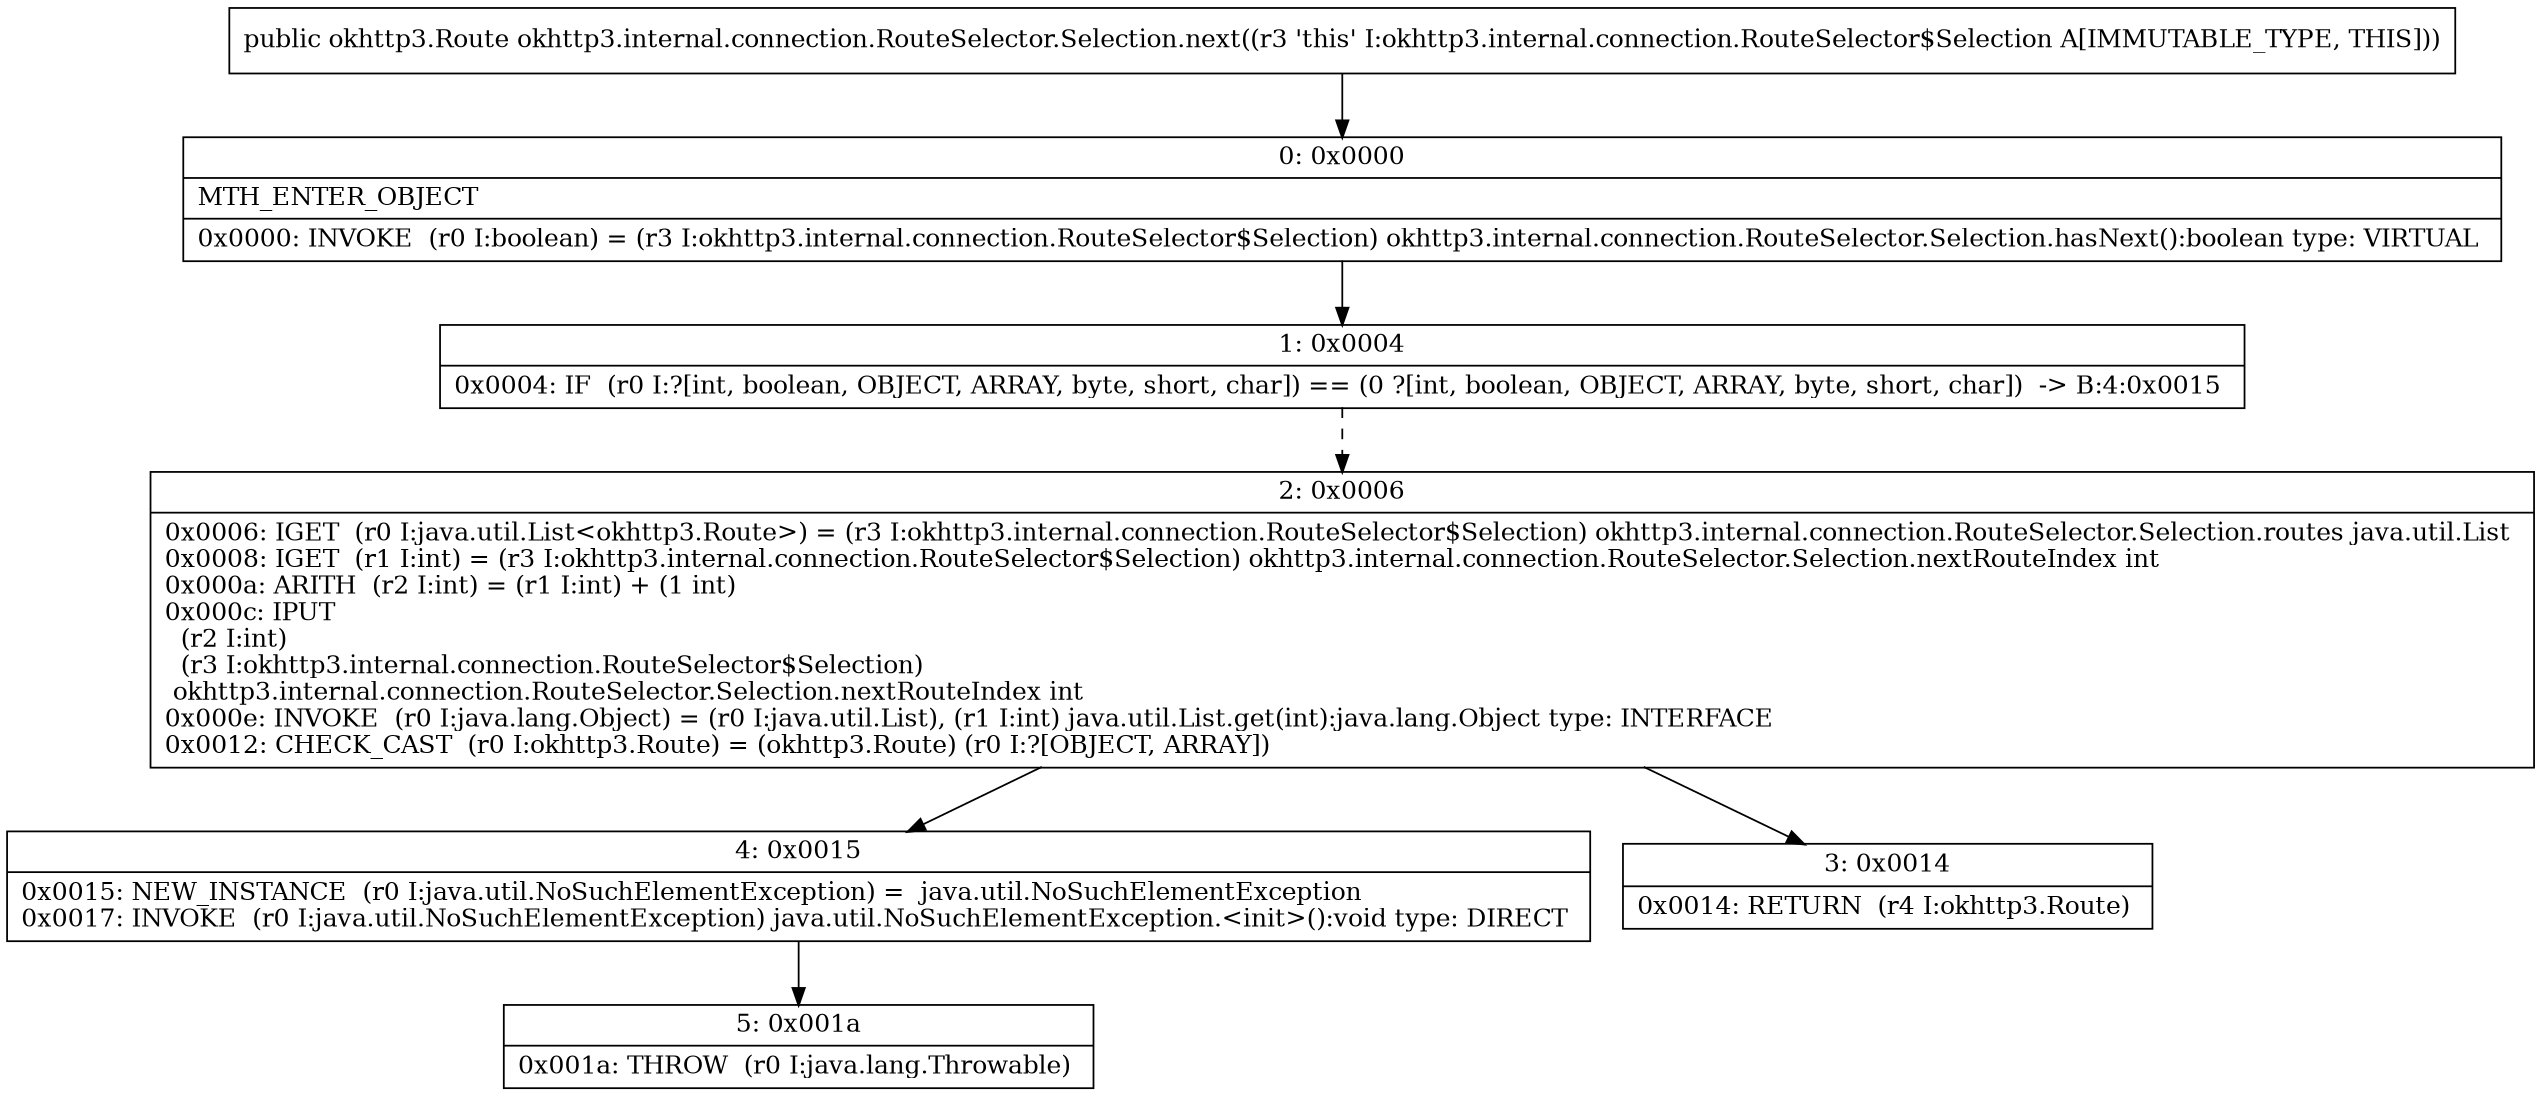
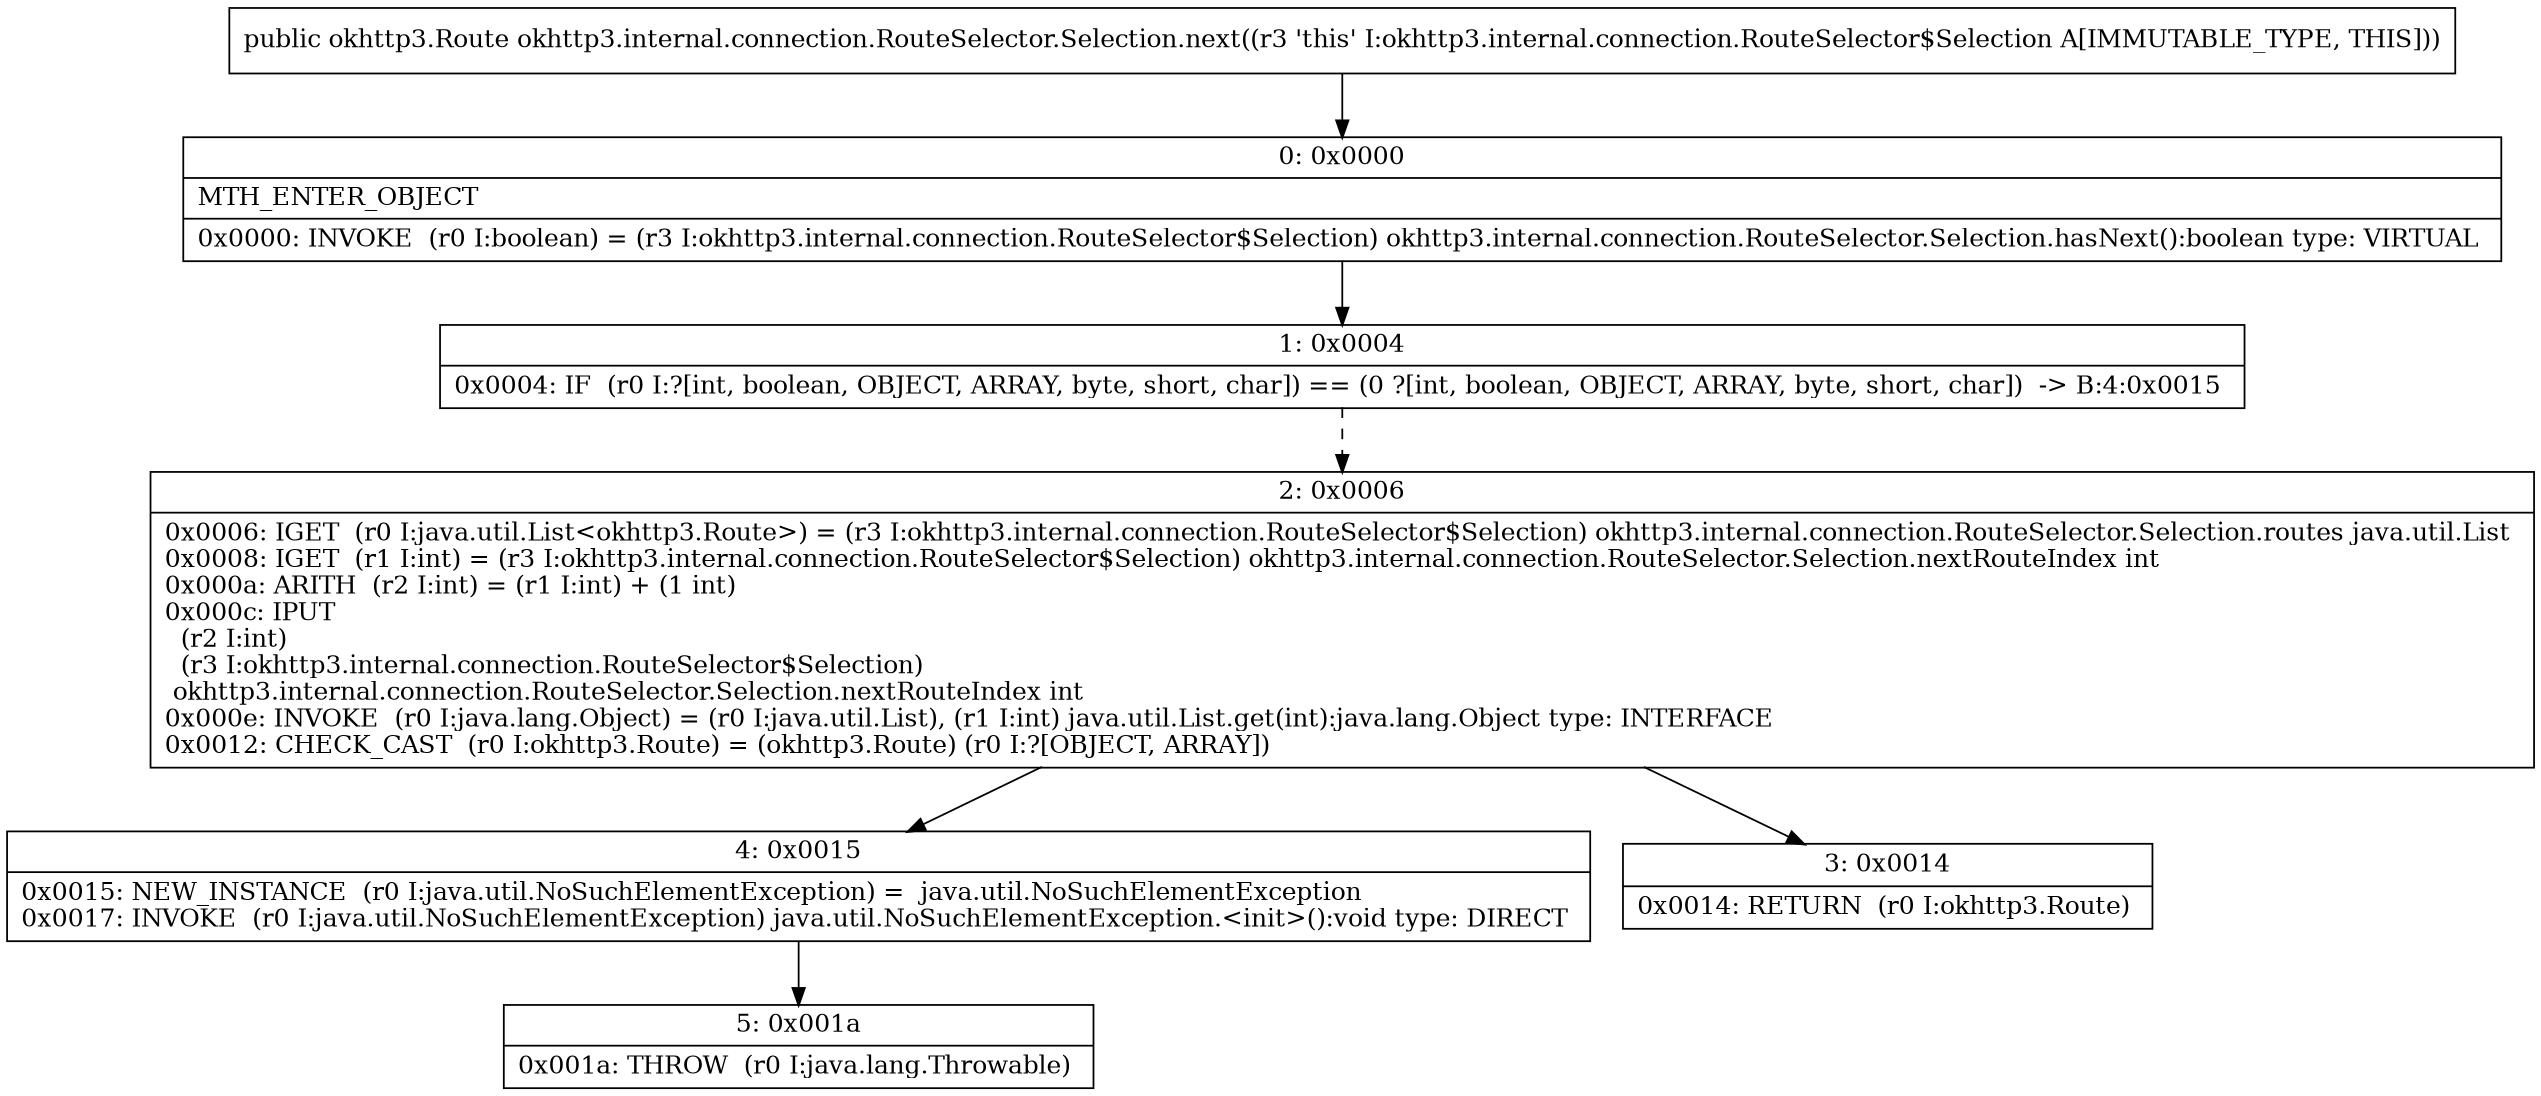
(1888, 907) -> (1888, 907)
